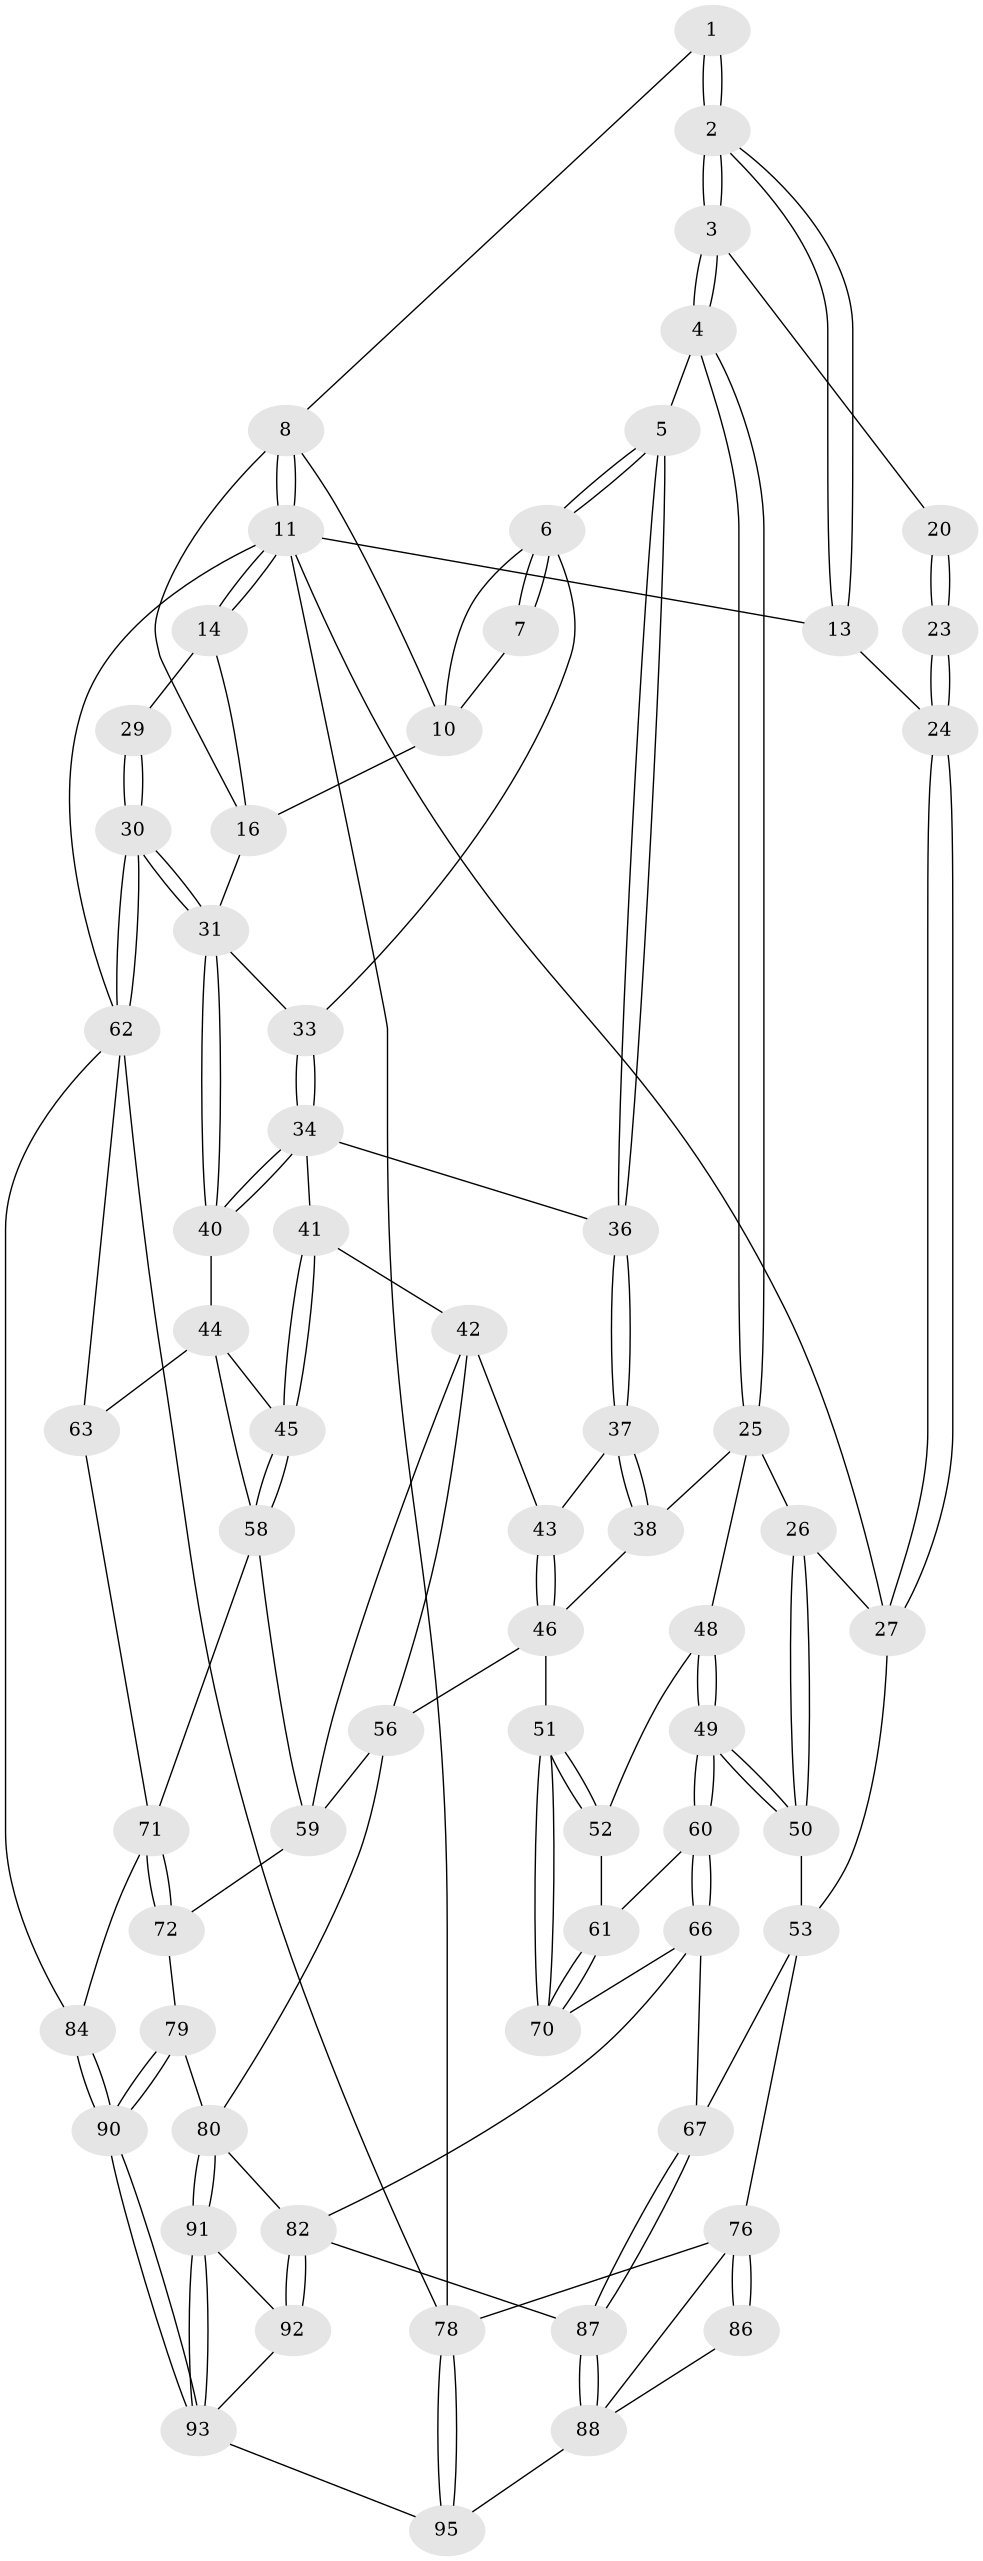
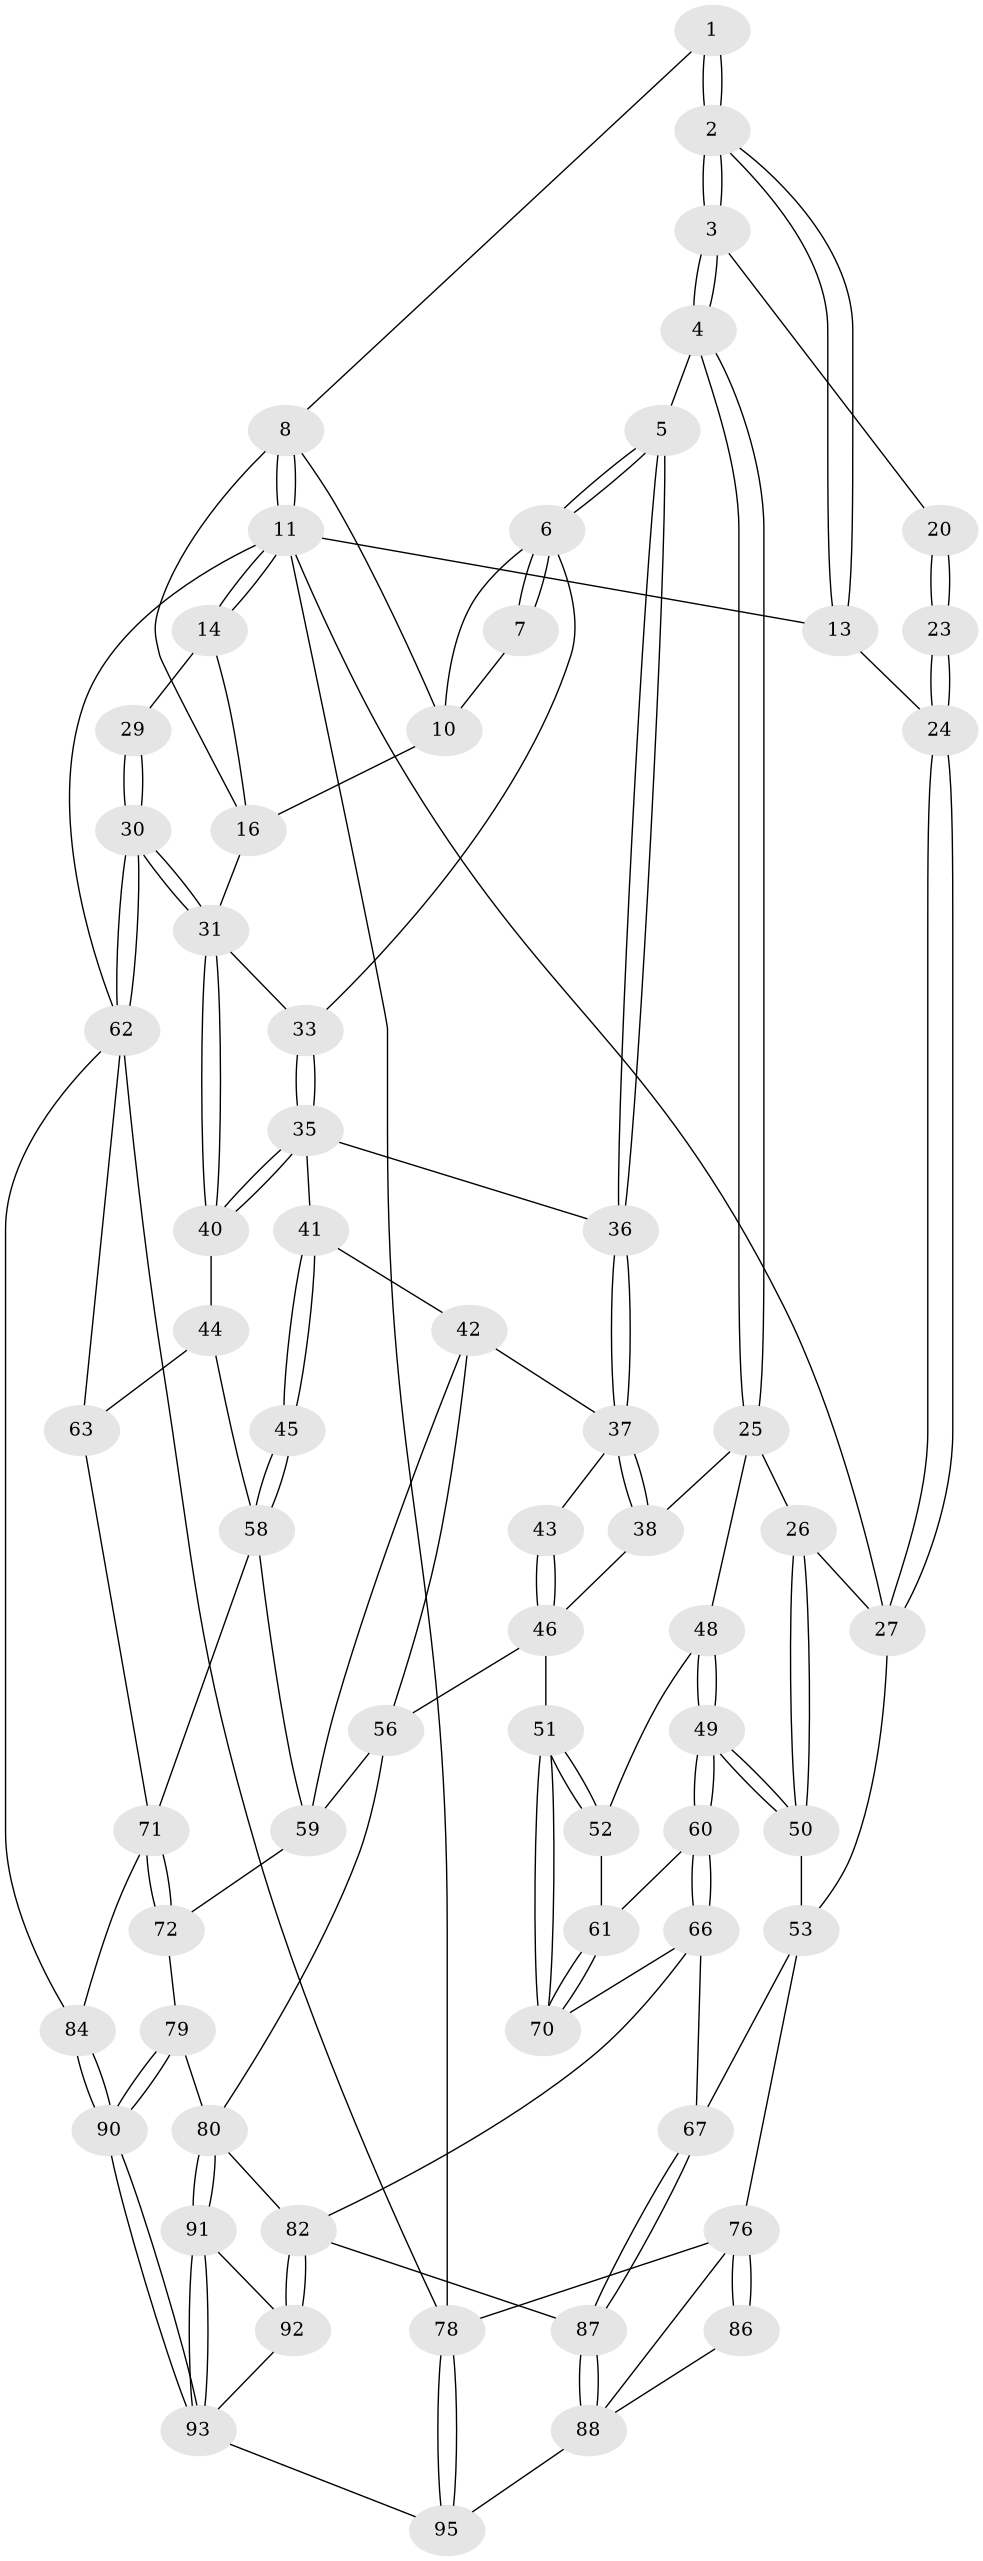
(306, 1131) -> (306, 1131)
(249, 1381) -> none
(508, 1430) -> (545, 1381)
